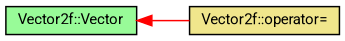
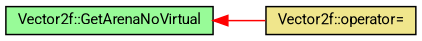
(71, 21) -> (109, 21)
